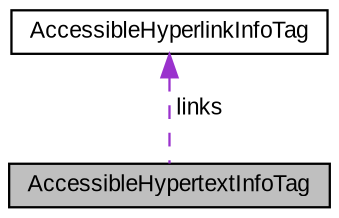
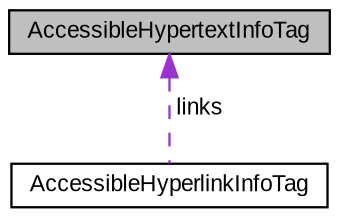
(169, 121) -> (169, 121)
